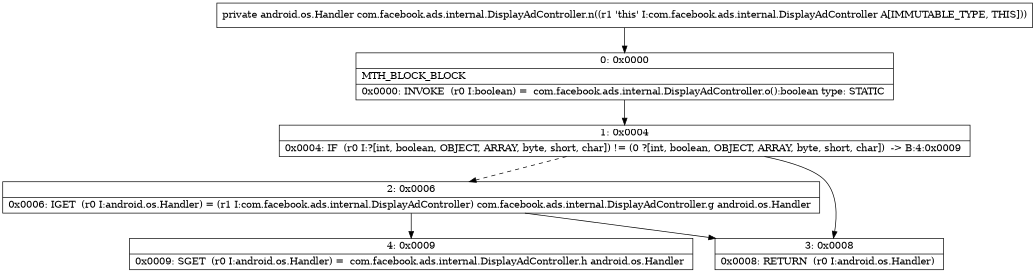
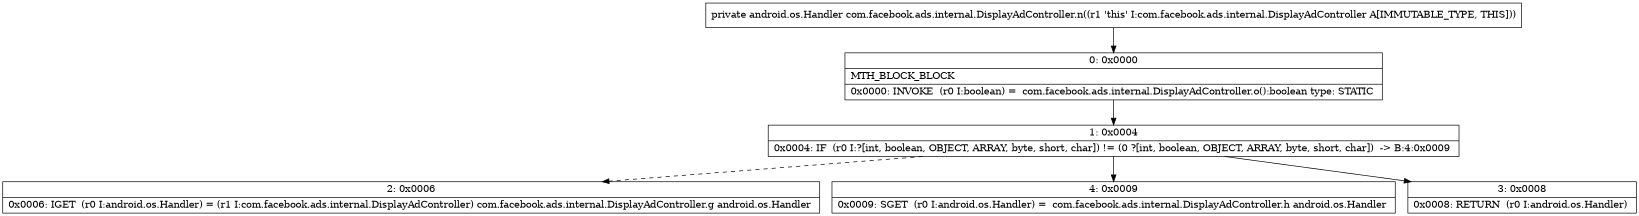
(411, 222) -> (1114, 166)
(617, 225) -> none
